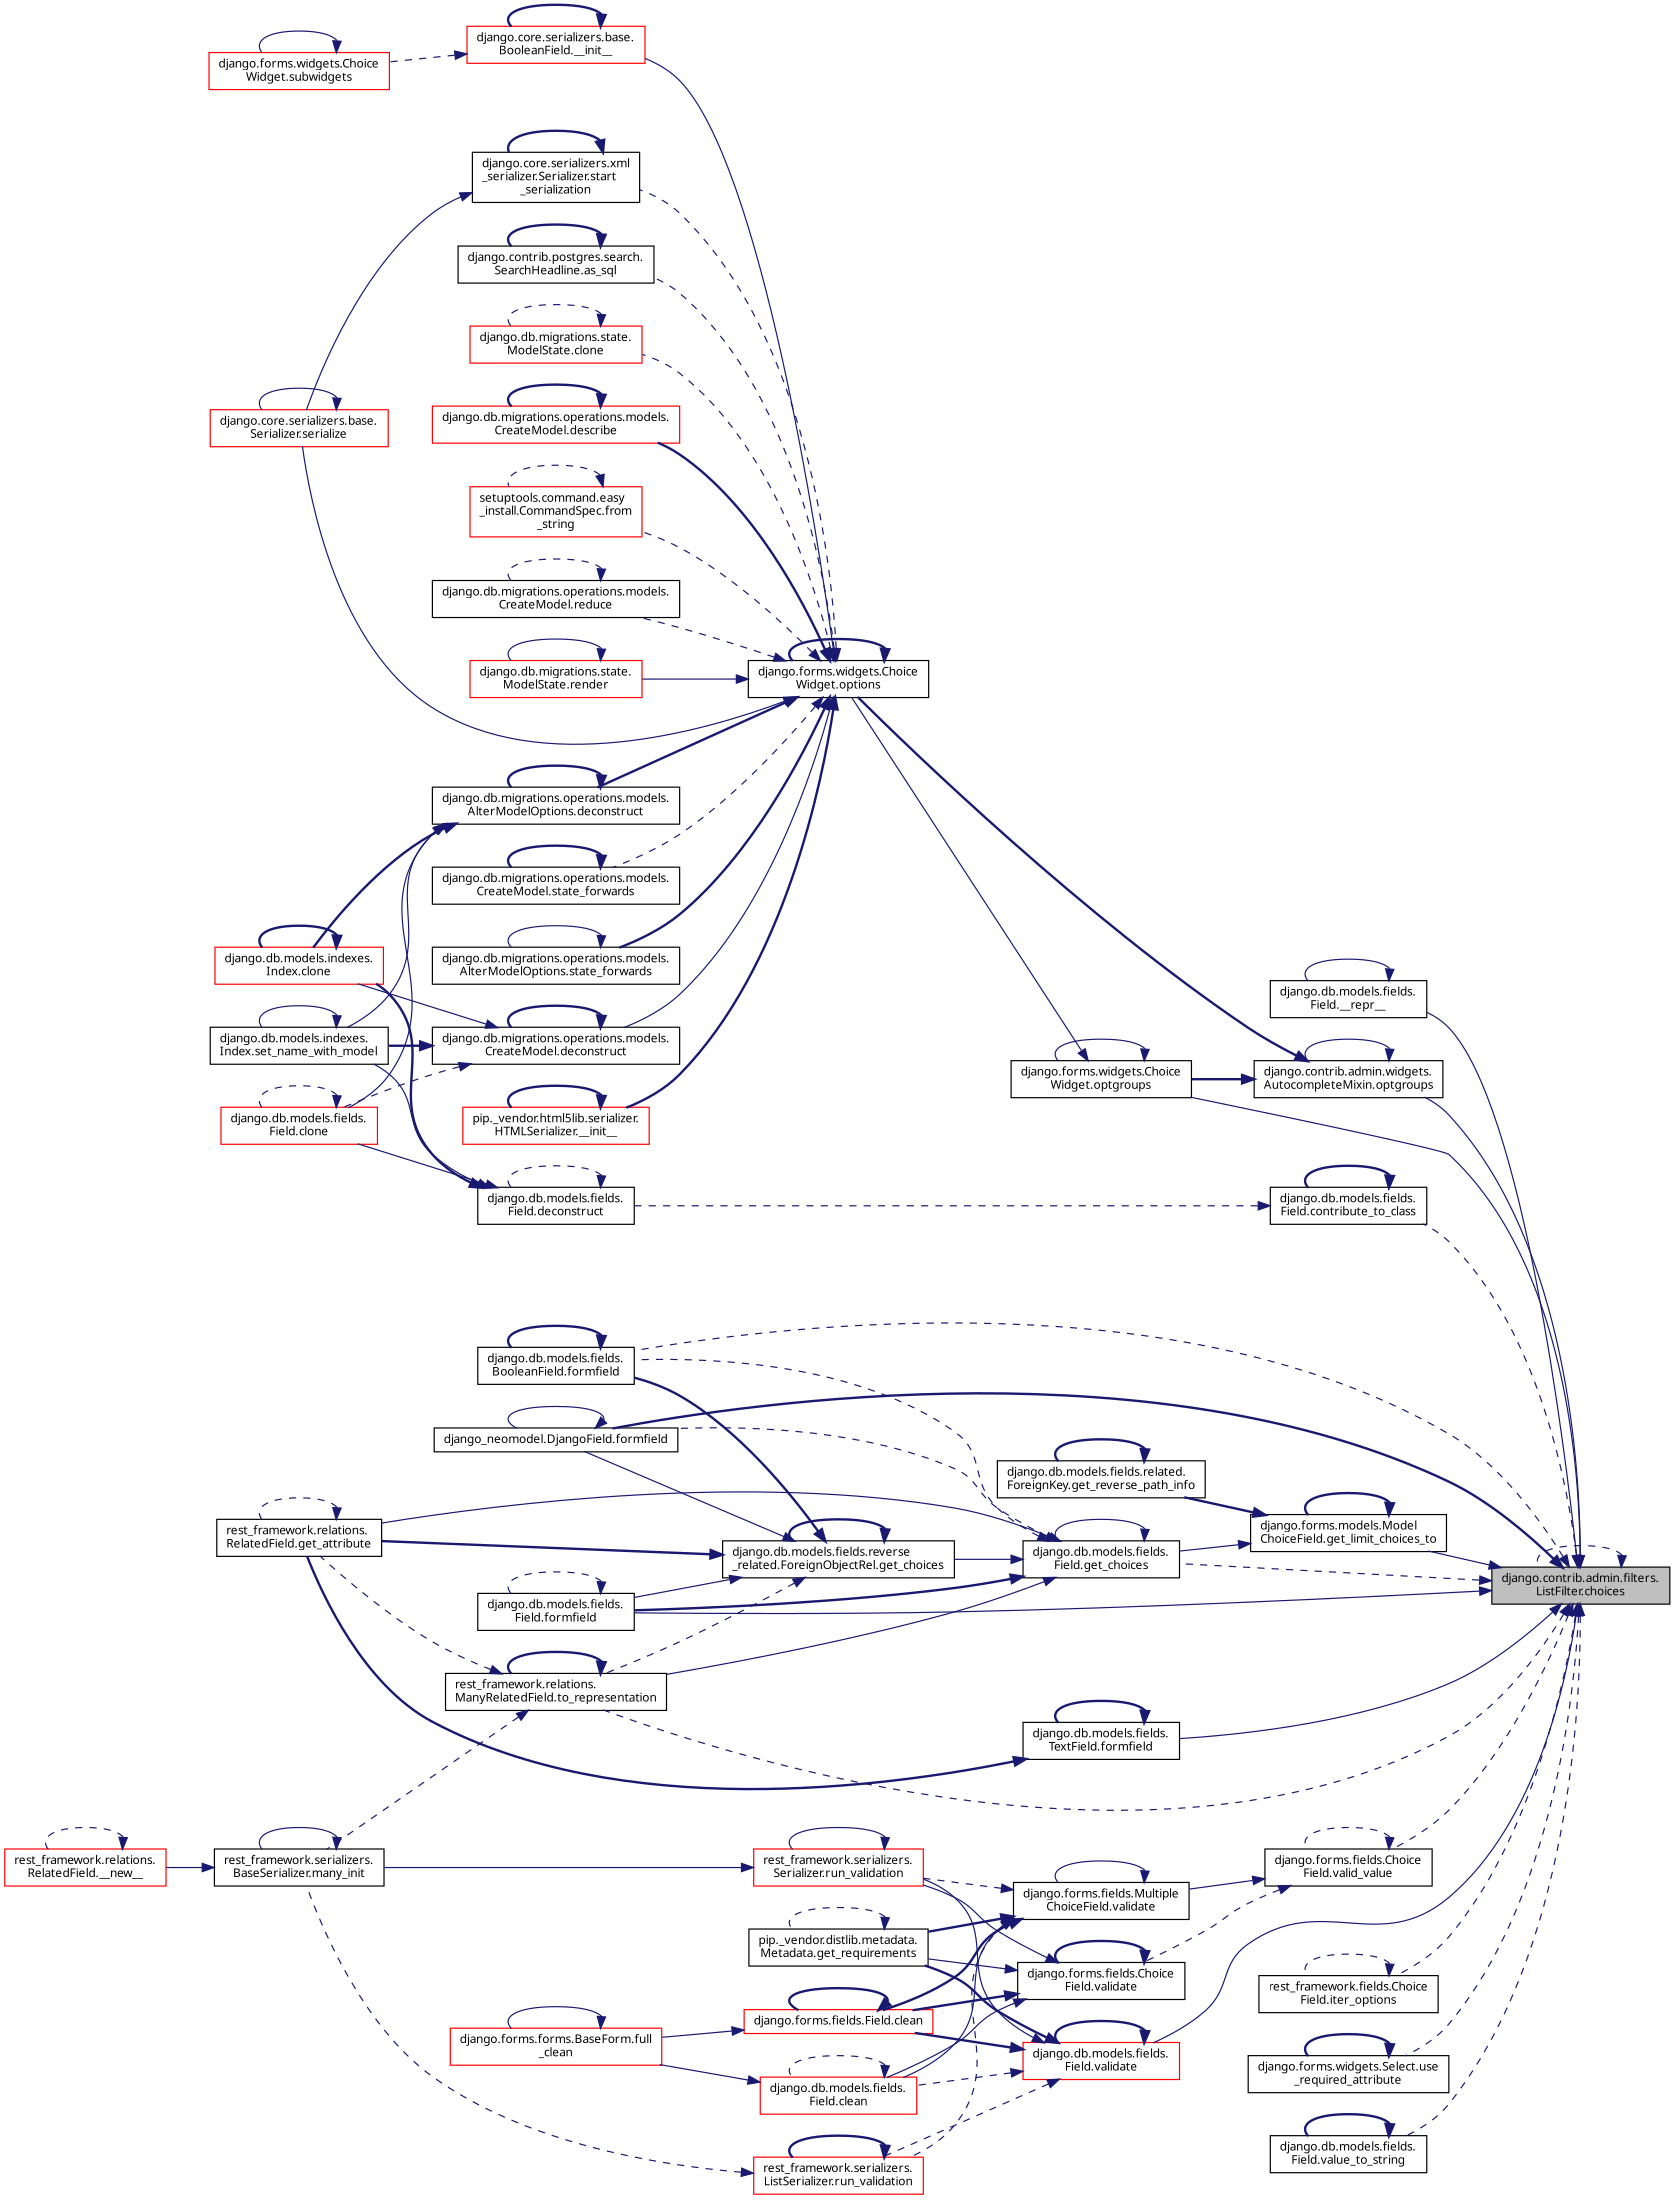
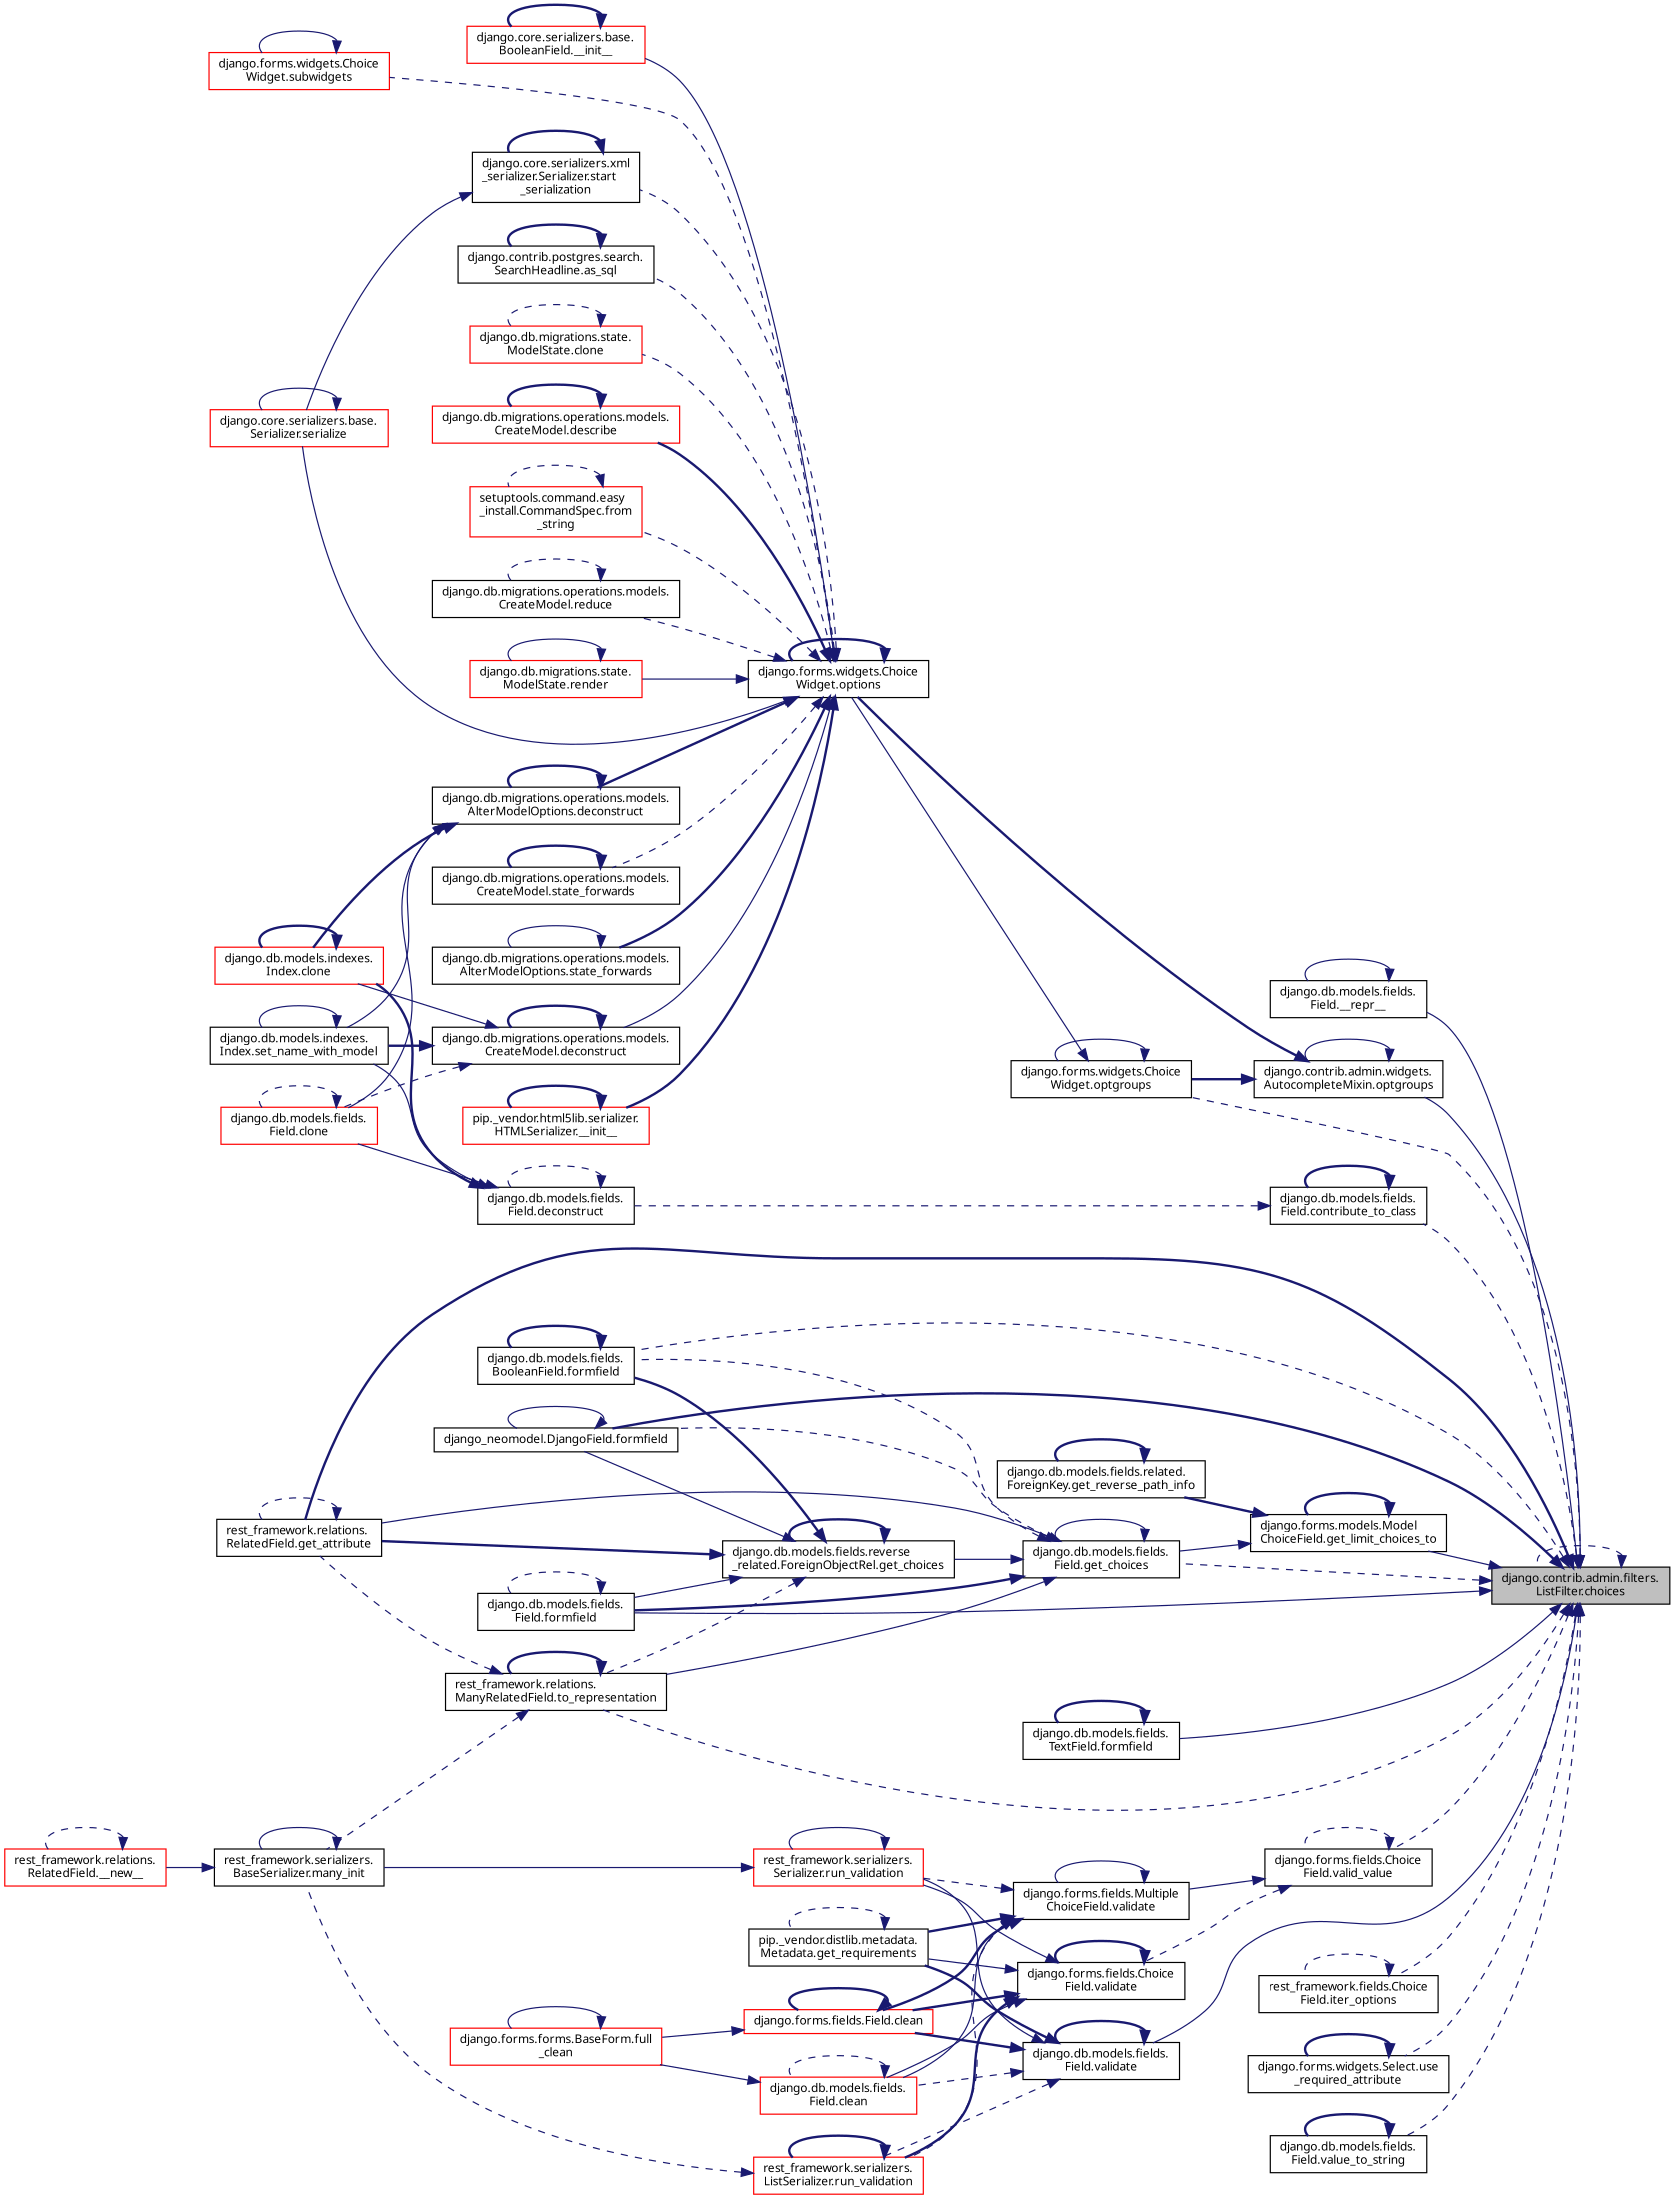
(422, 59) -> (742, 234)
(1501, 1220) -> (1501, 1220)
(614, 1778) -> (934, 1258)
(1101, 2061) -> (1101, 2061)
none -> (972, 2091)
